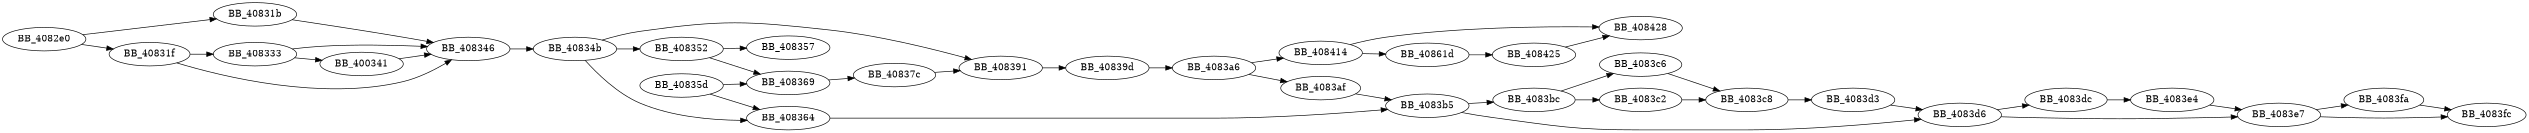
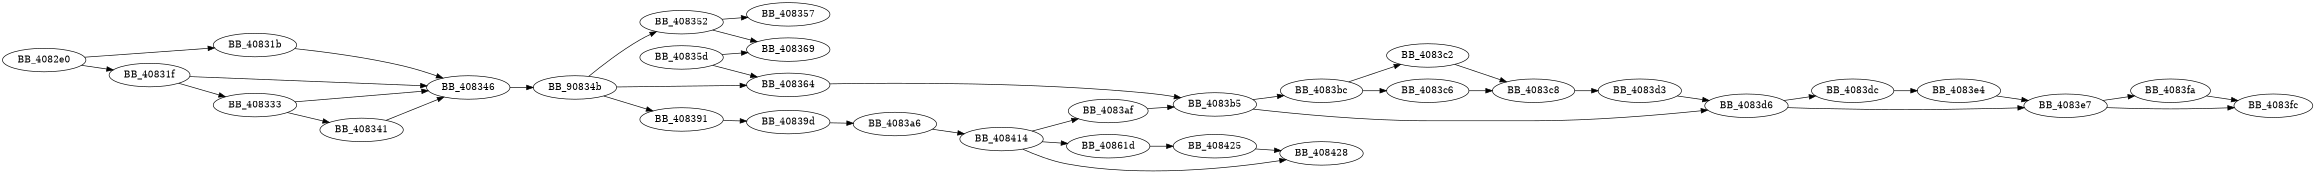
(575, 49) -> (575, 87)
(362, 64) -> (362, 130)
(895, 75) -> none
(1265, 77) -> (1052, 126)
